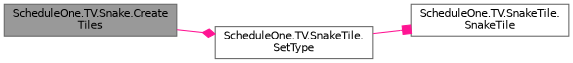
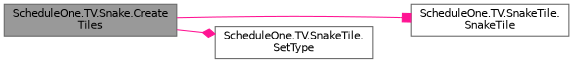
(387, 32) -> (289, 16)
